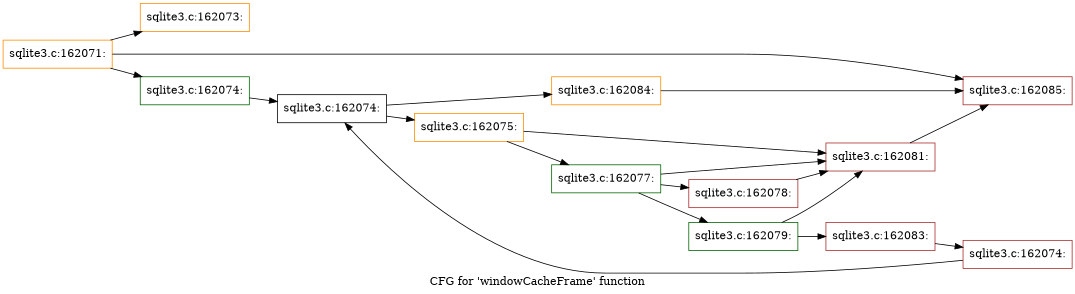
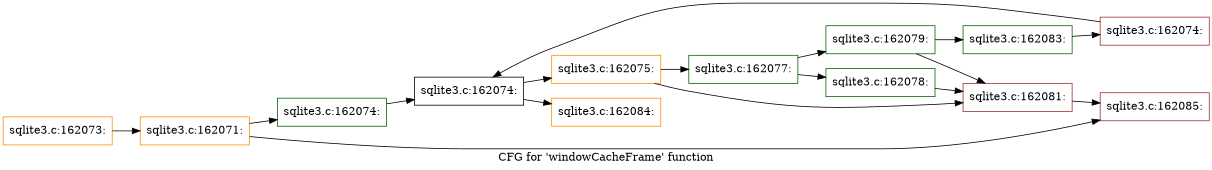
(122, 37) -> (122, 131)
(808, 91) -> none
(739, 168) -> none
(743, 194) -> (880, 83)
(880, 236) -> (1018, 40)
